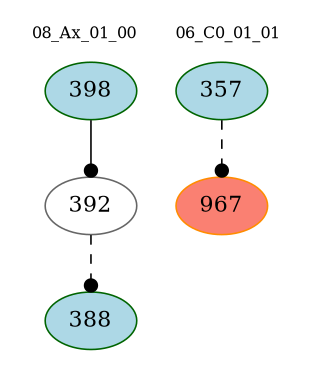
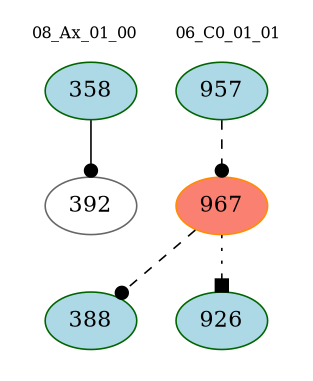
(91, 91) -> (91, 91)
(222, 91) -> (222, 91)
(91, 257) -> (173, 249)
none -> (222, 321)
